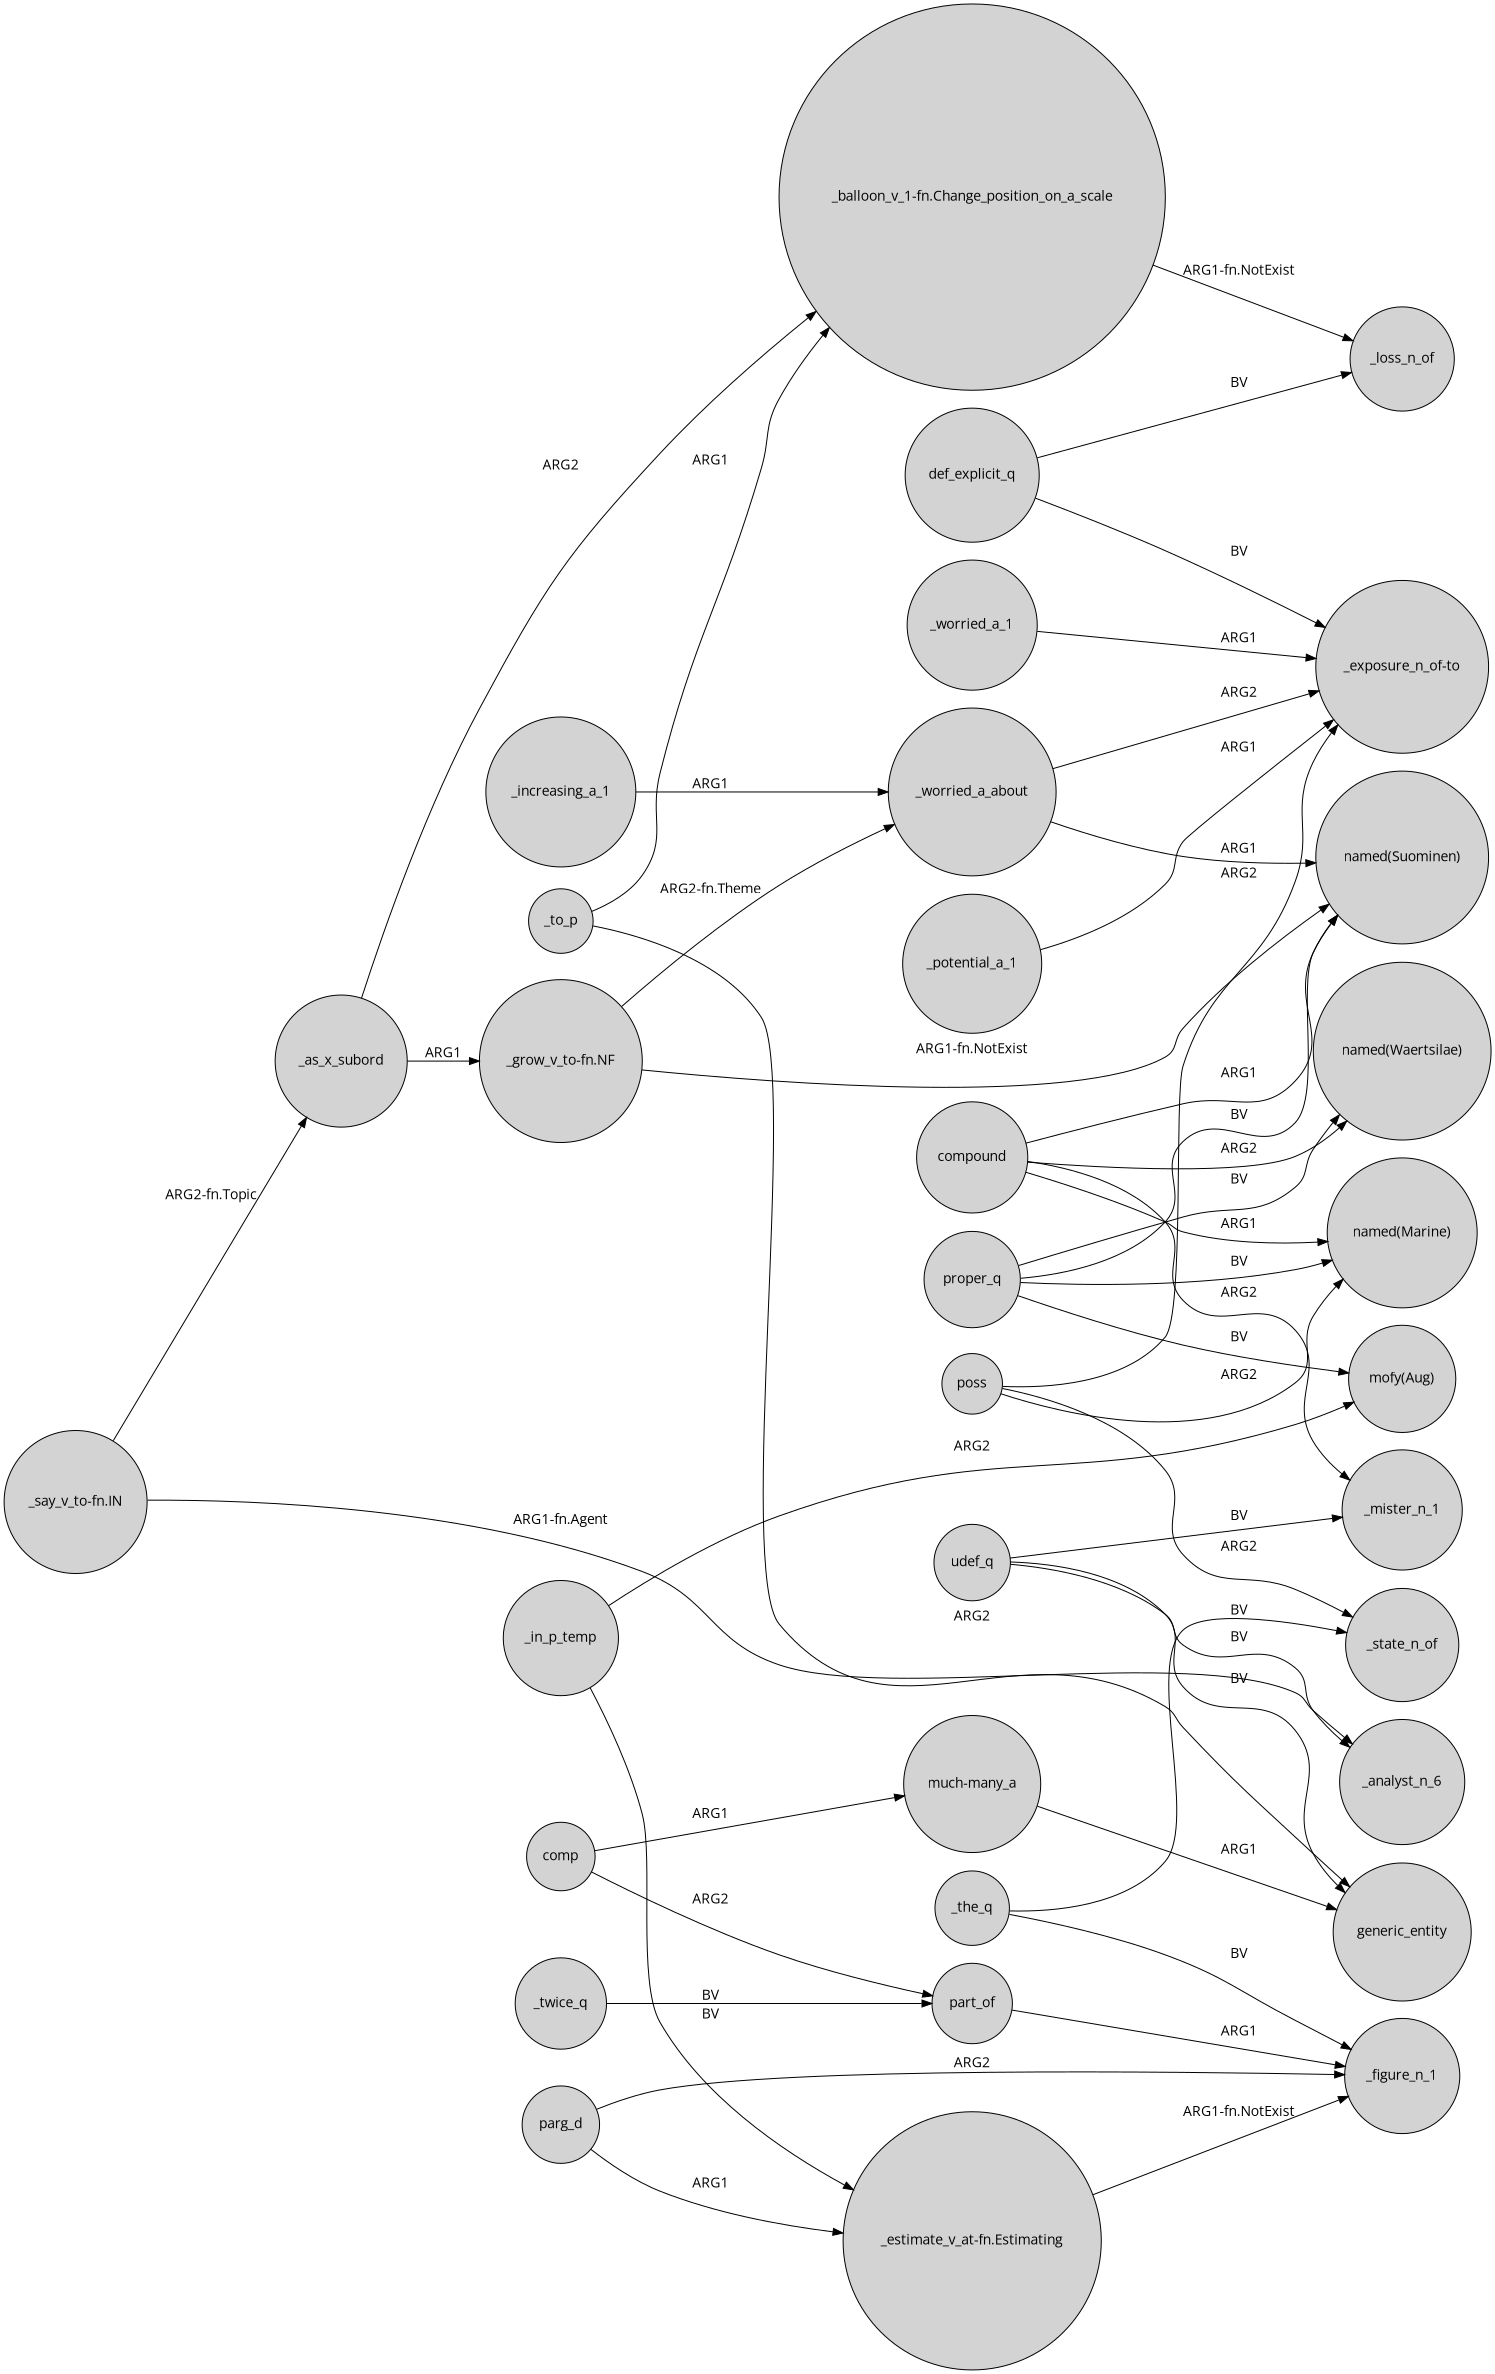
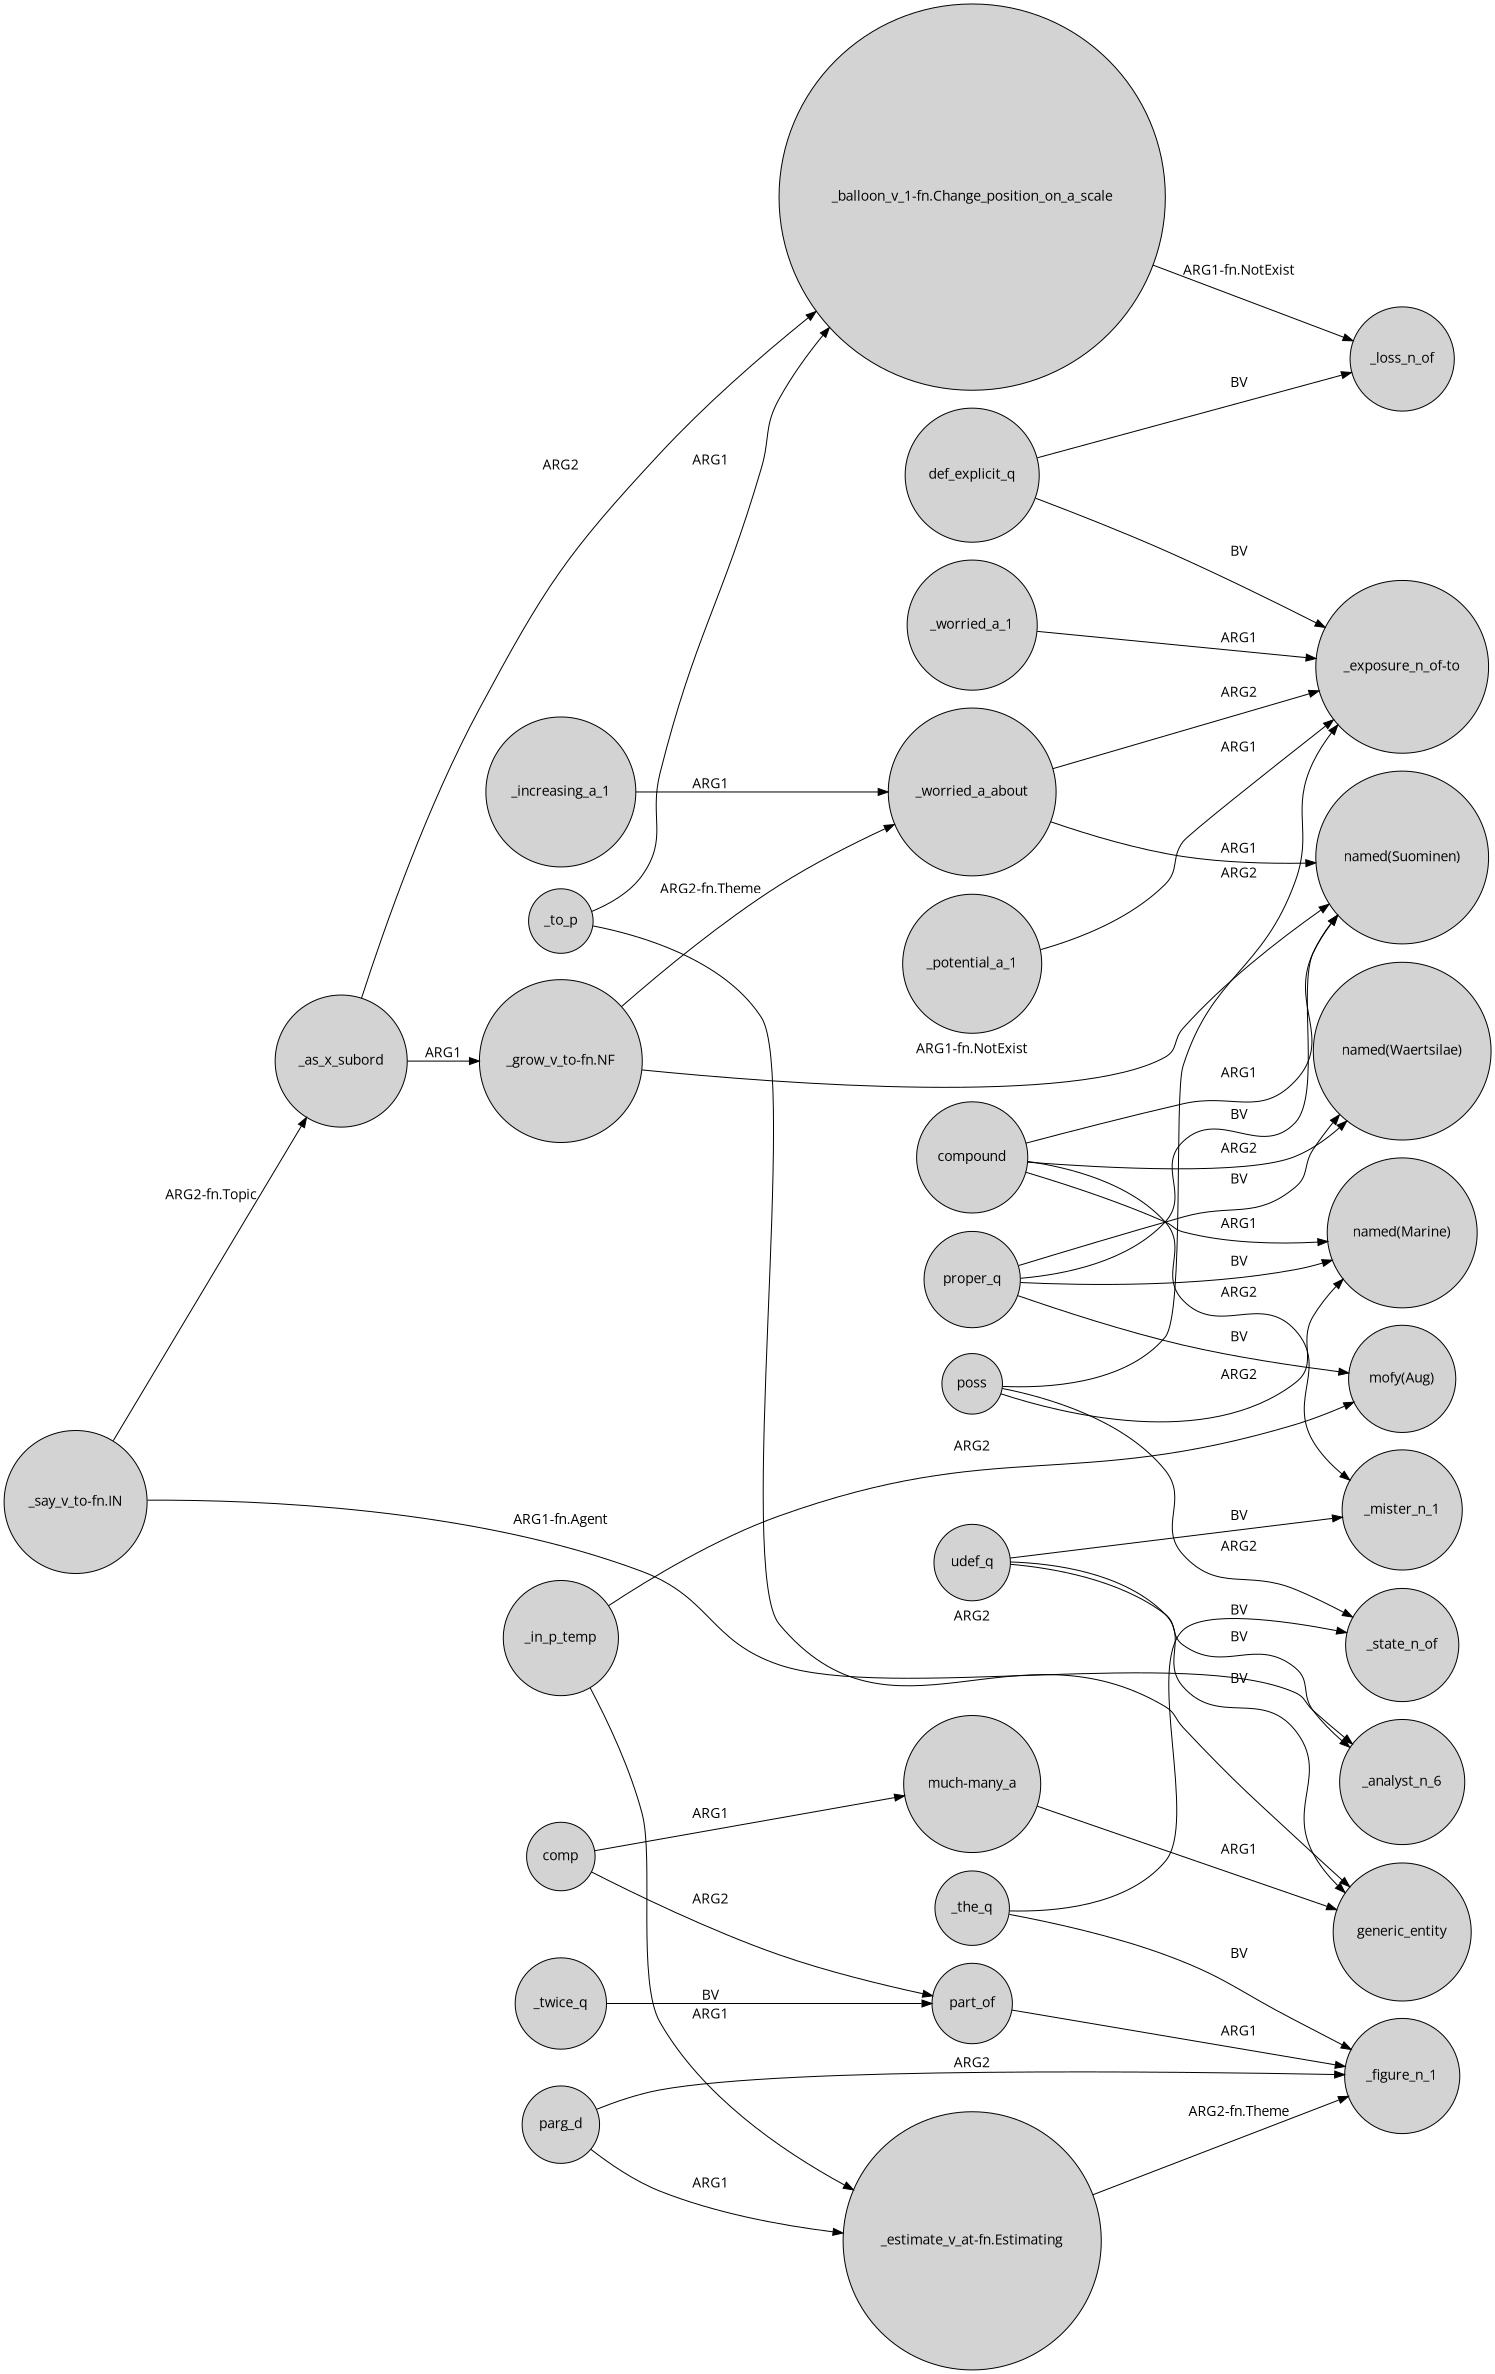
(711, 2015) -> (711, 2015)
(1239, 2112) -> (1239, 2112)
